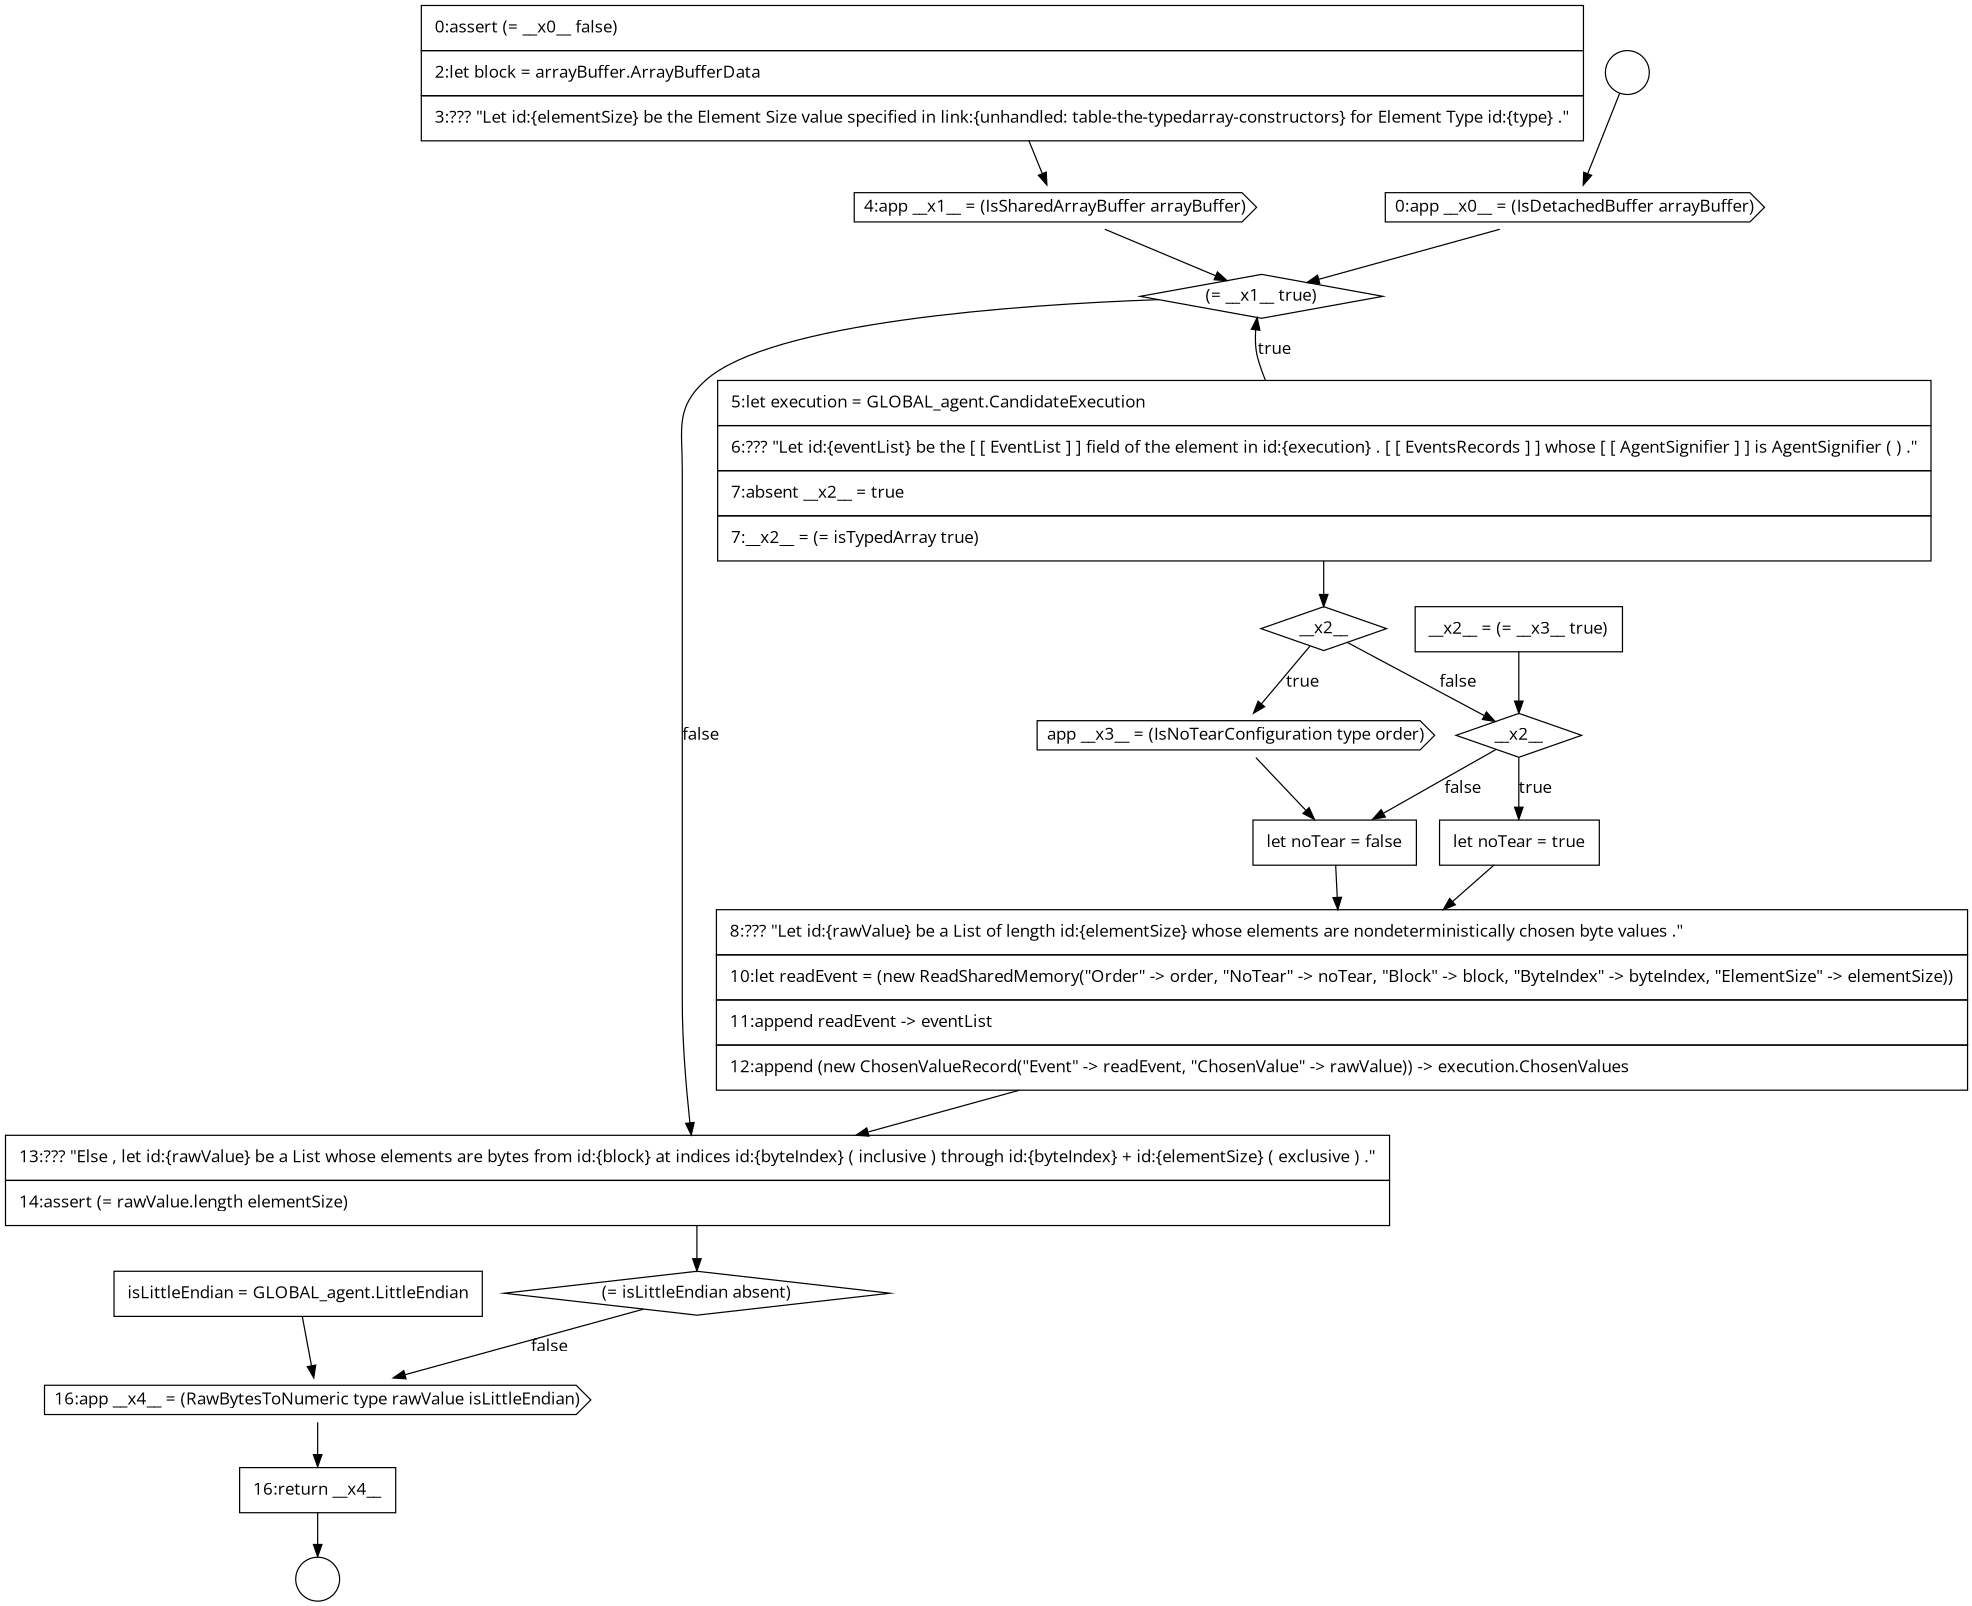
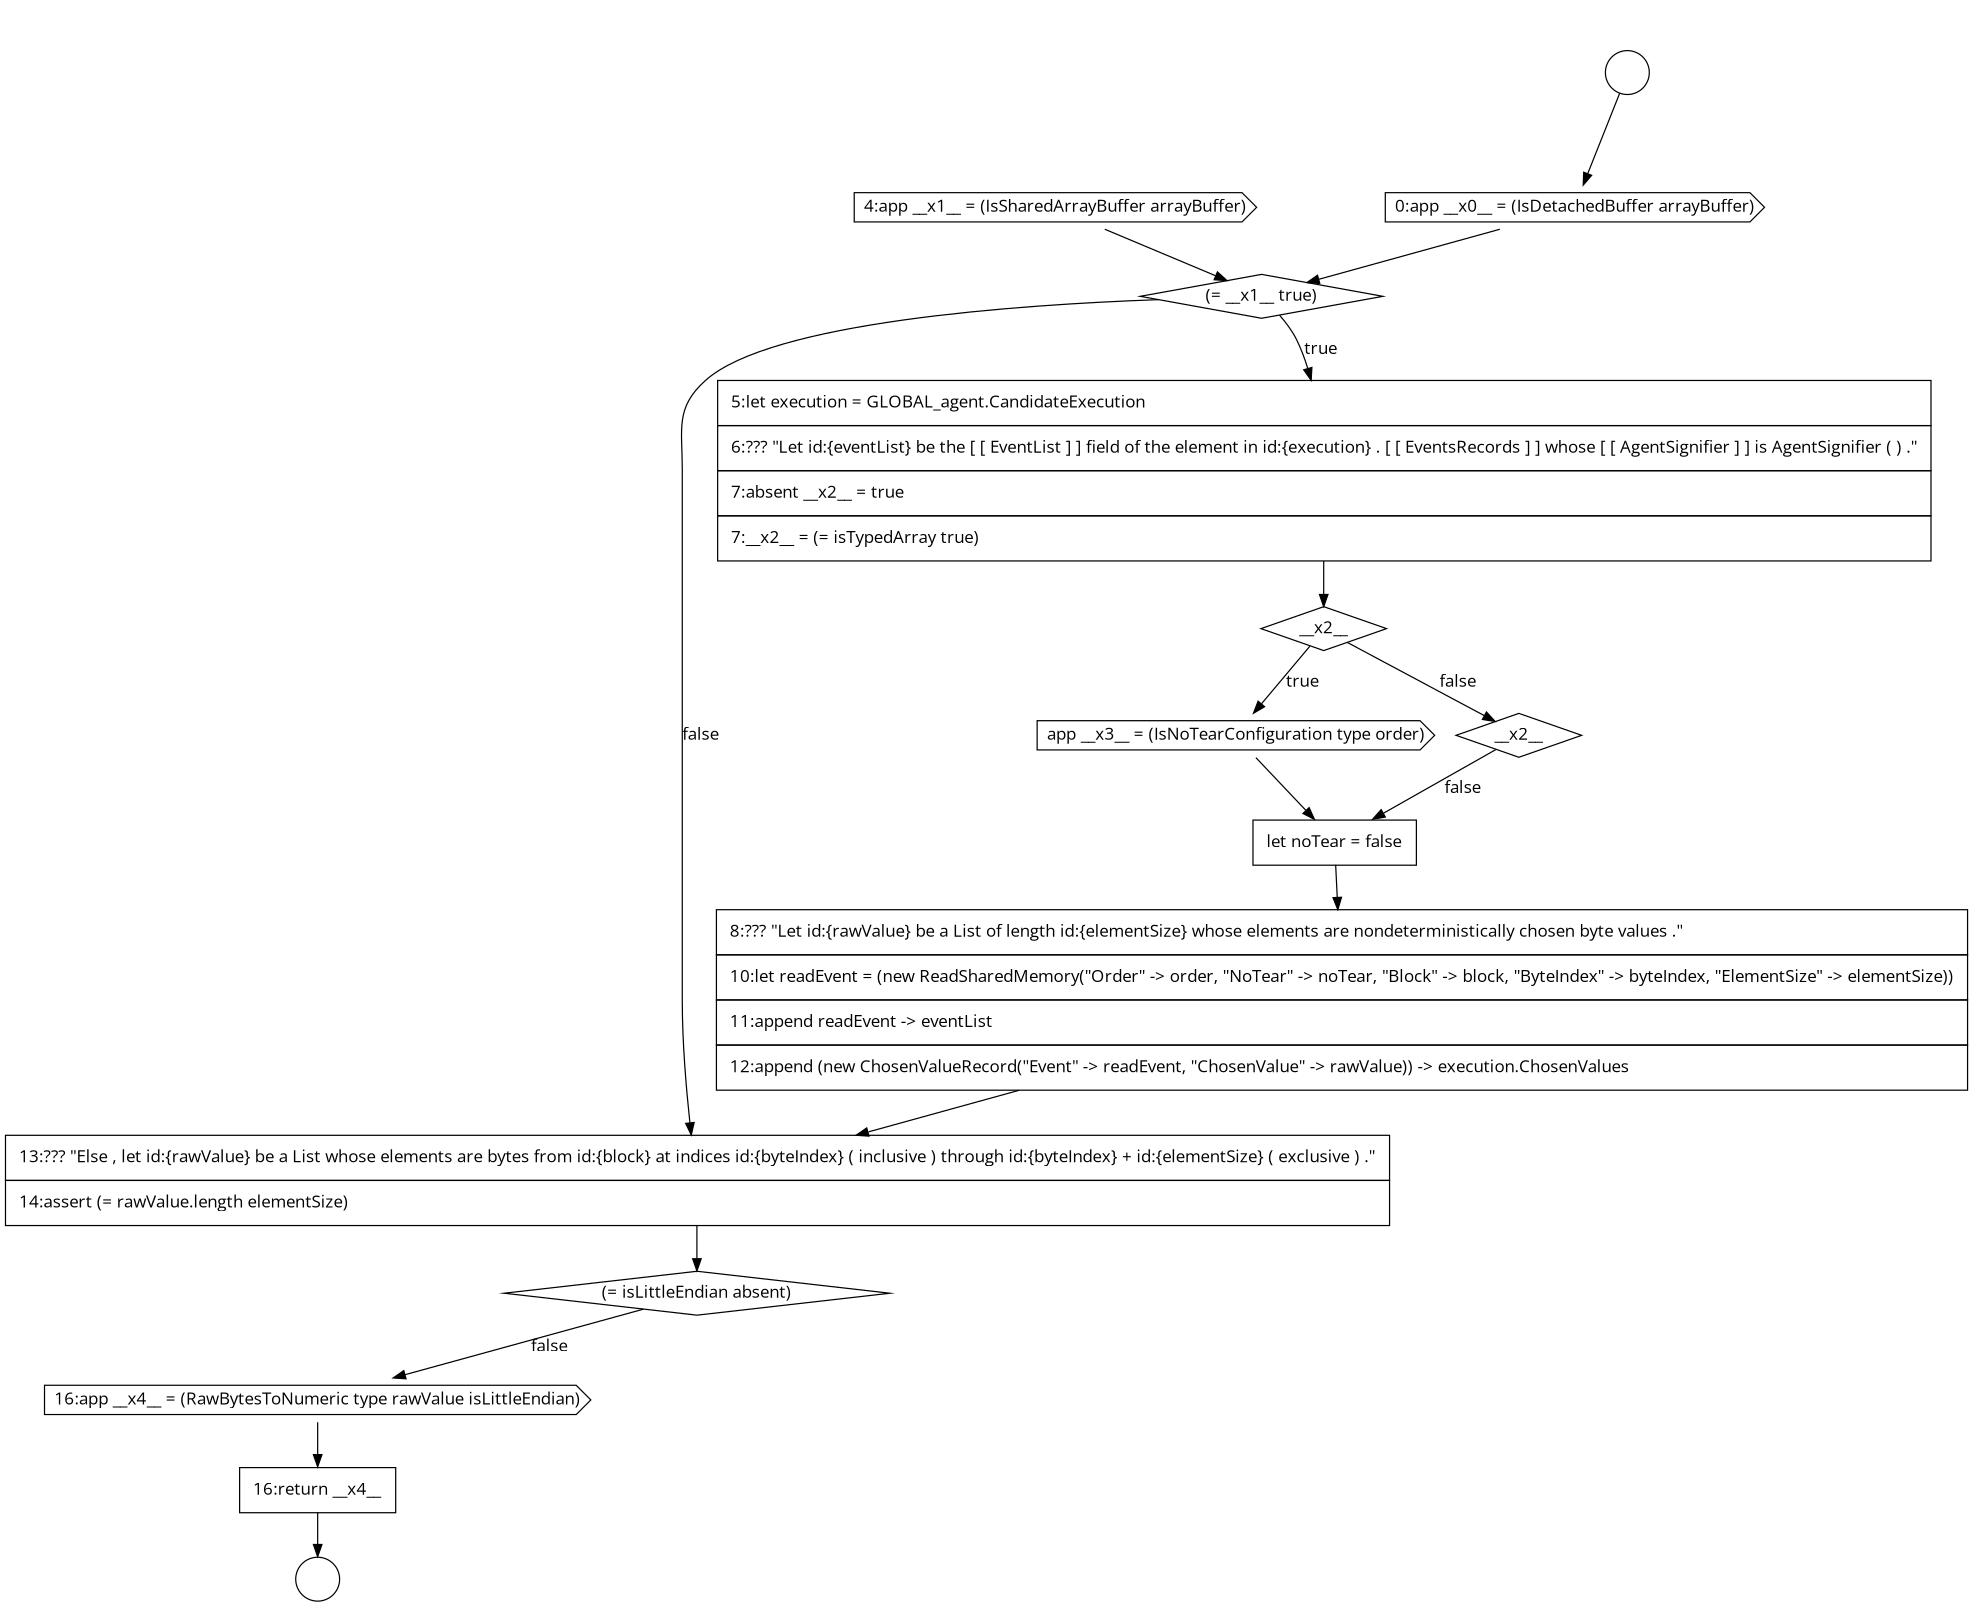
(1002, 73) -> none
(1257, 356) -> (1297, 340)
(1519, 629) -> none
(1519, 842) -> none
(298, 1293) -> none
